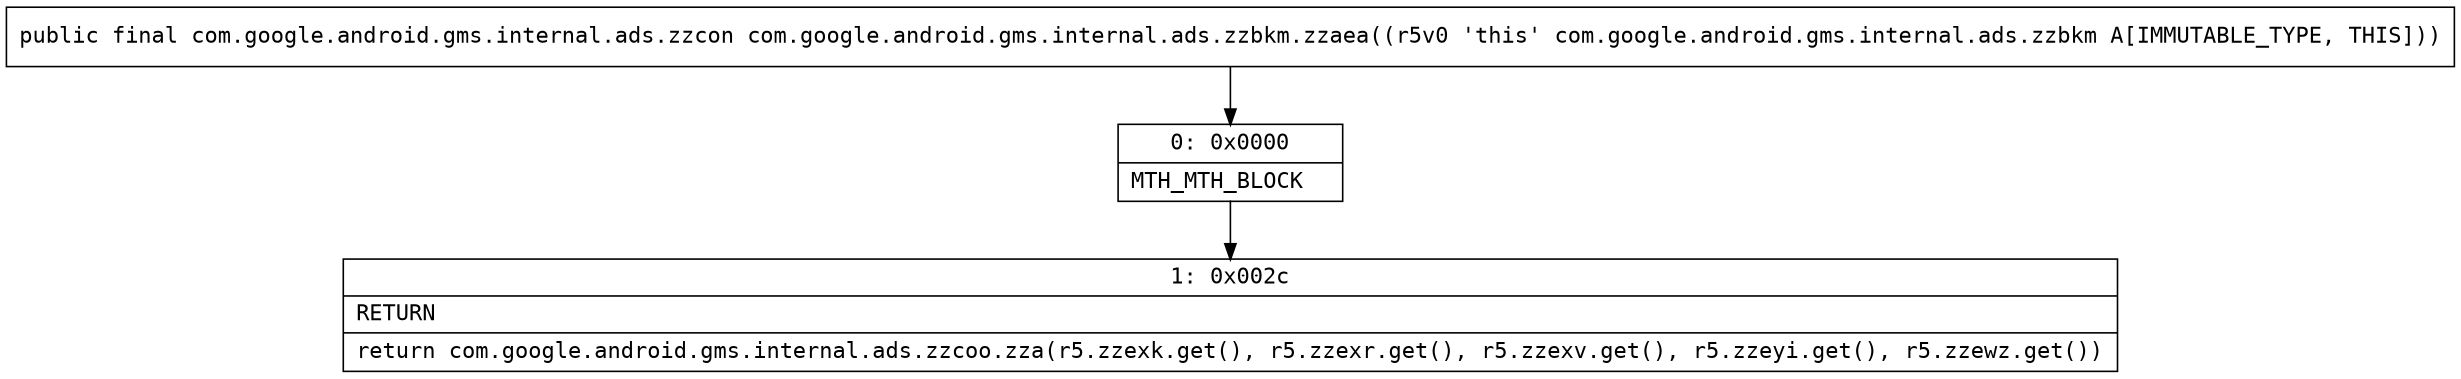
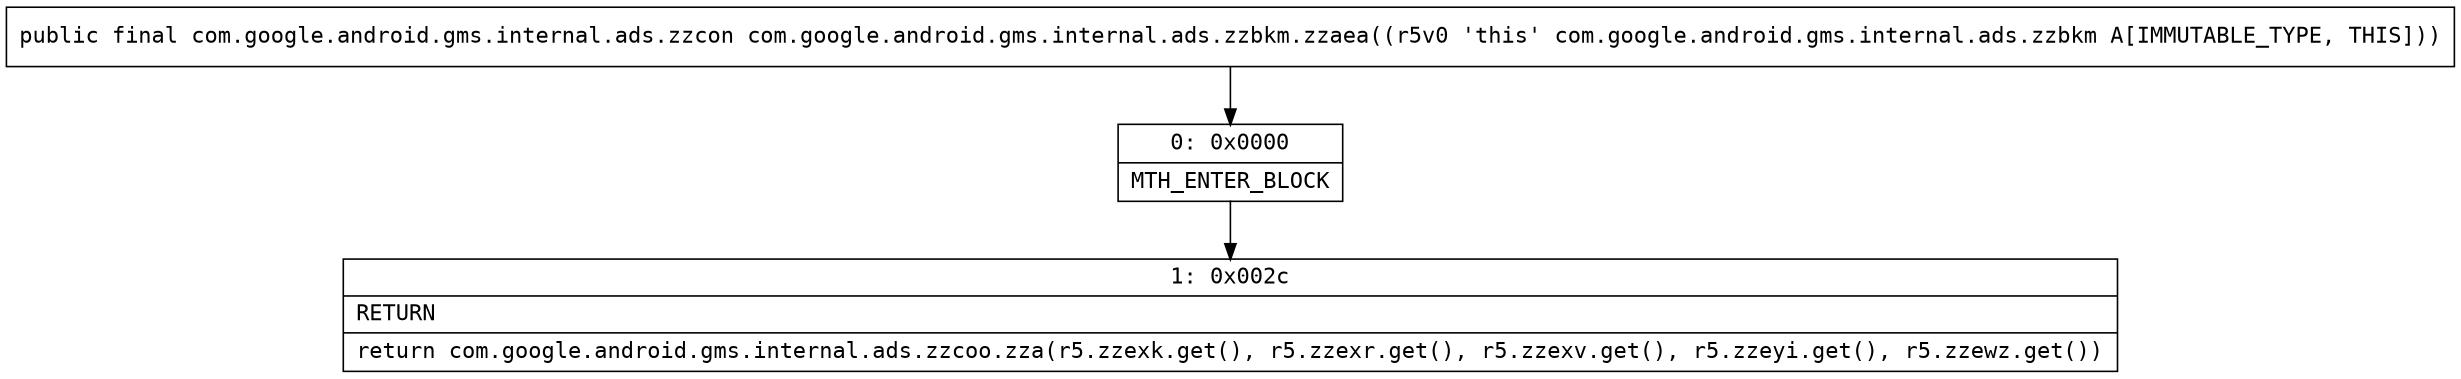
(1218, 181) -> (1230, 181)
